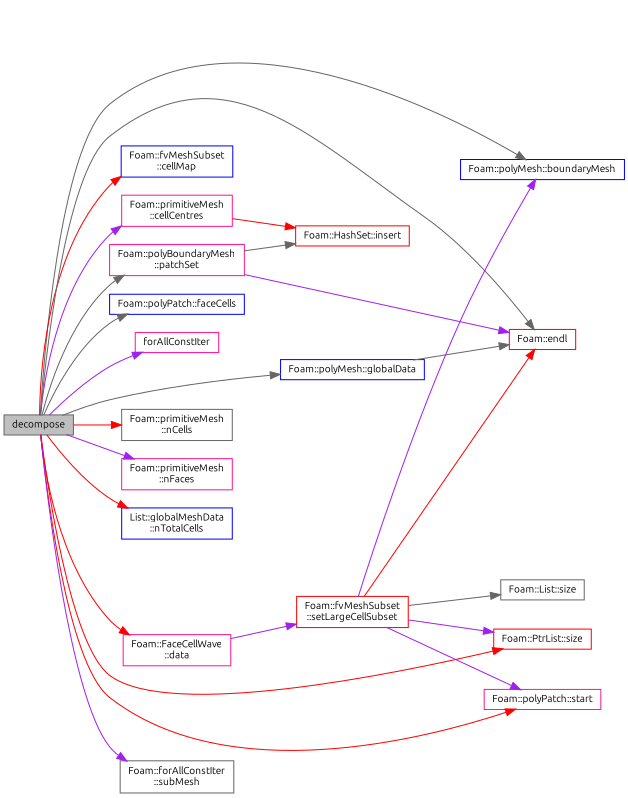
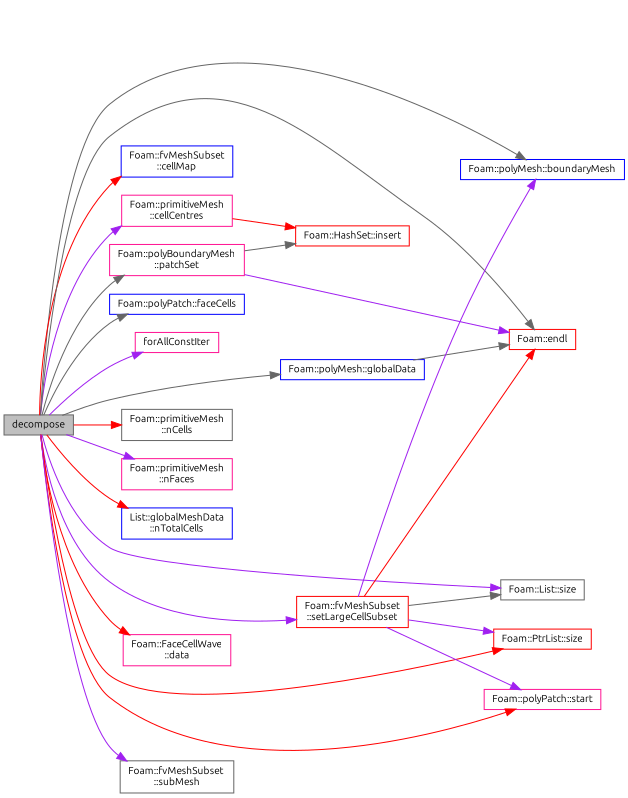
none -> (232, 569)
(259, 632) -> (117, 587)
(177, 777) -> (177, 777)
